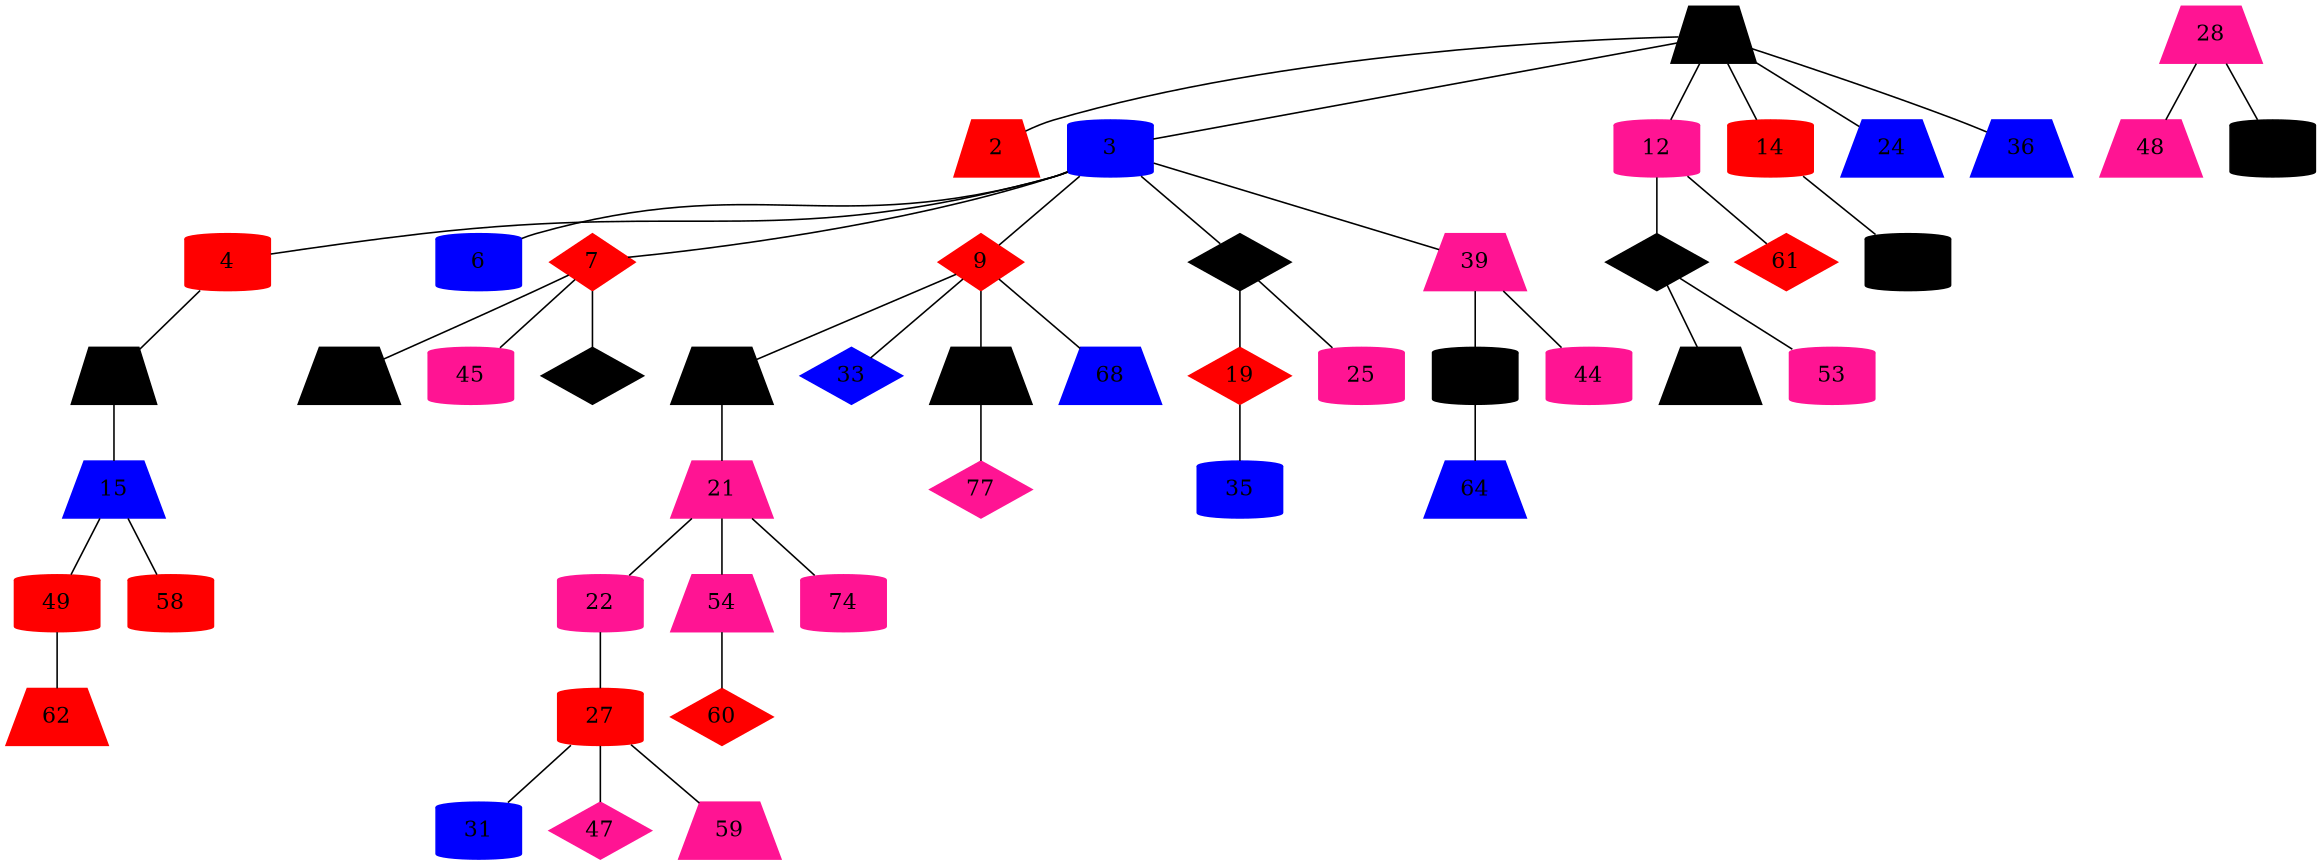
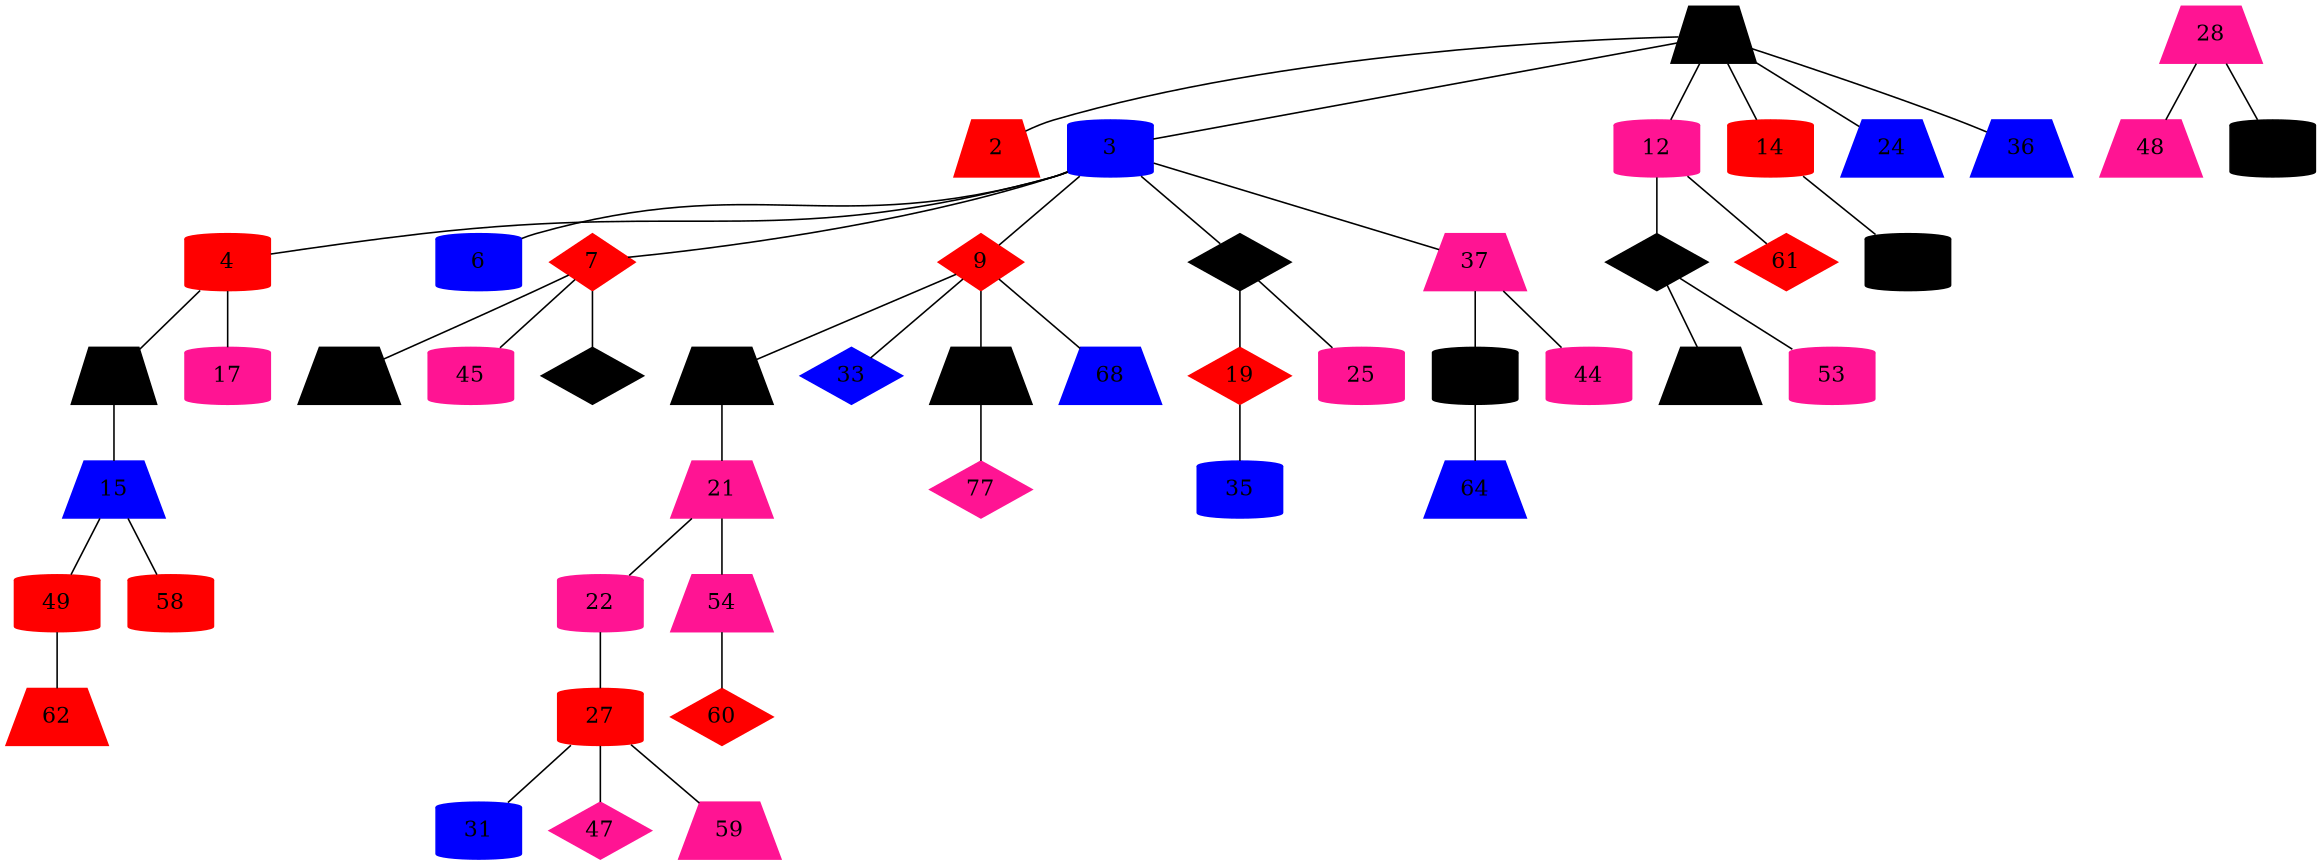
(1475, 262) -> (1475, 262)
none -> (228, 376)
(844, 603) -> none
